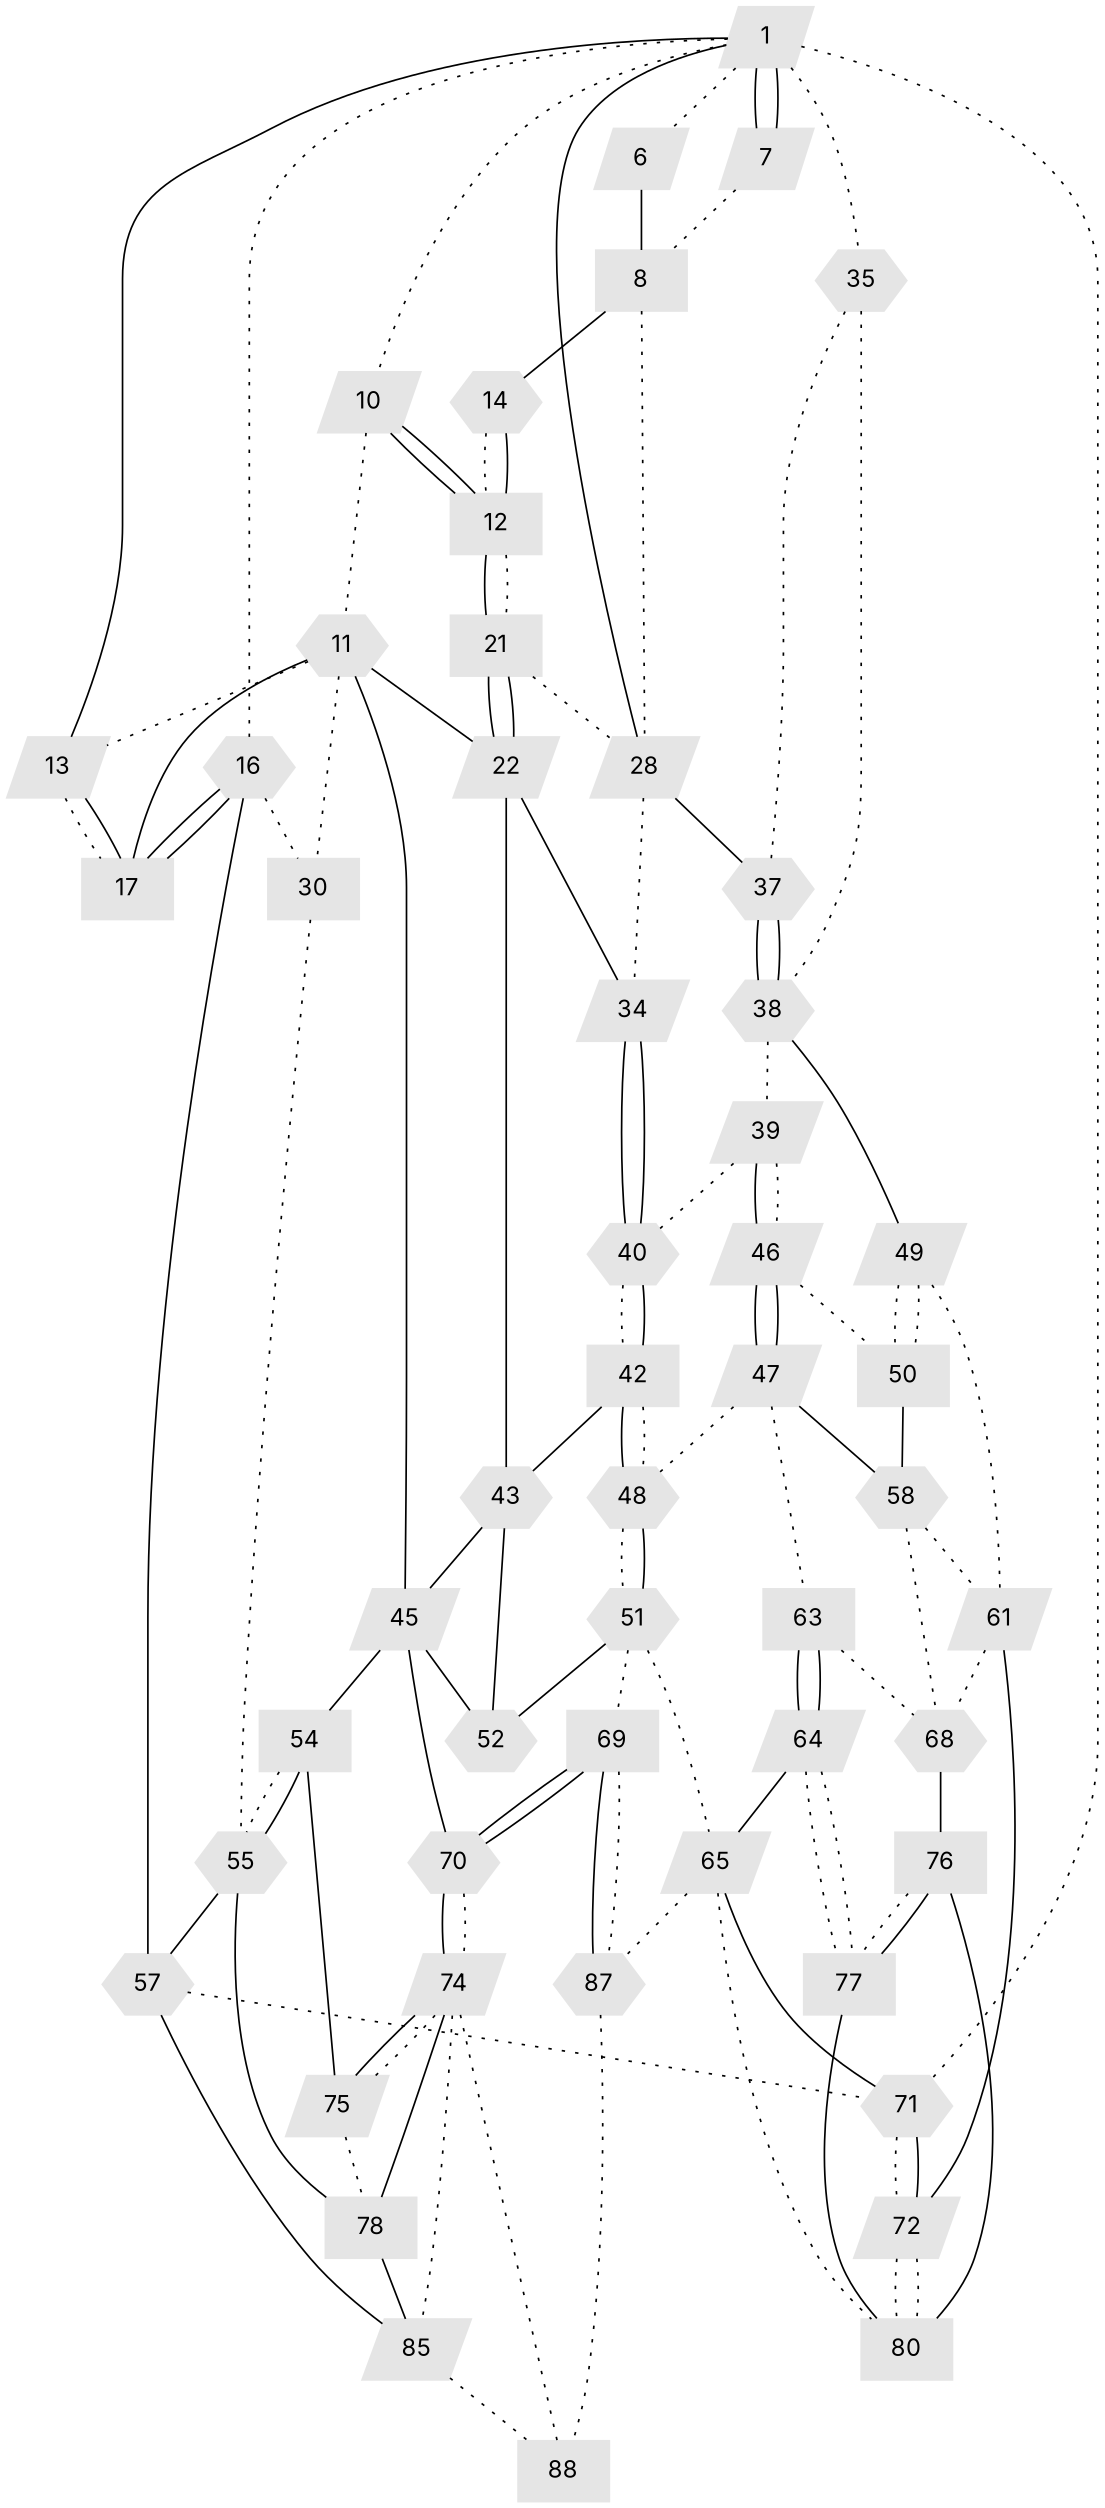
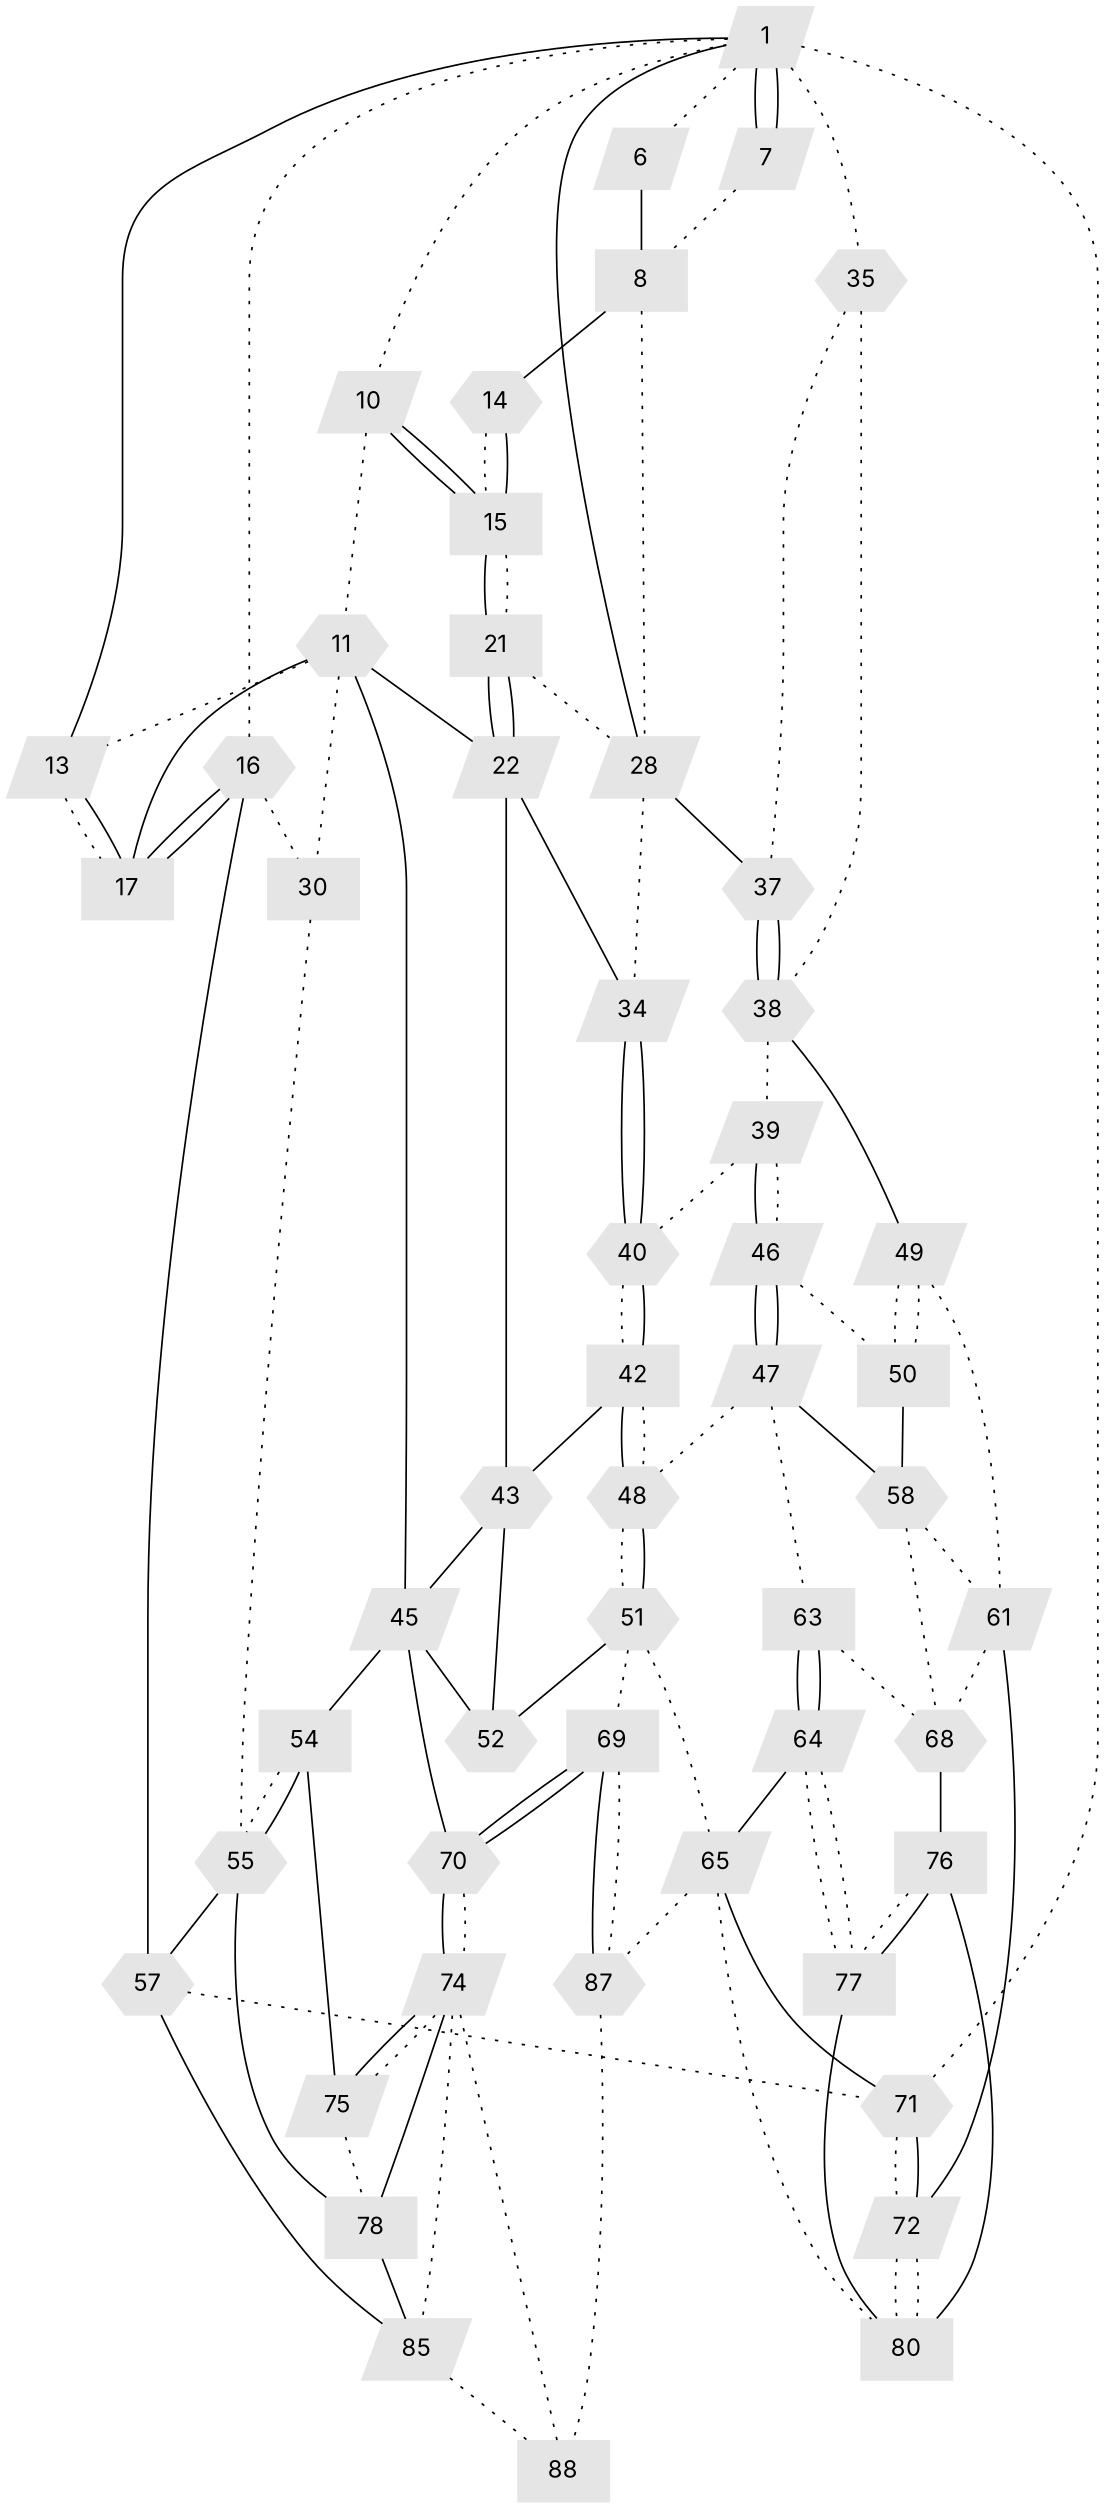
(496, 524) -> (496, 524)
